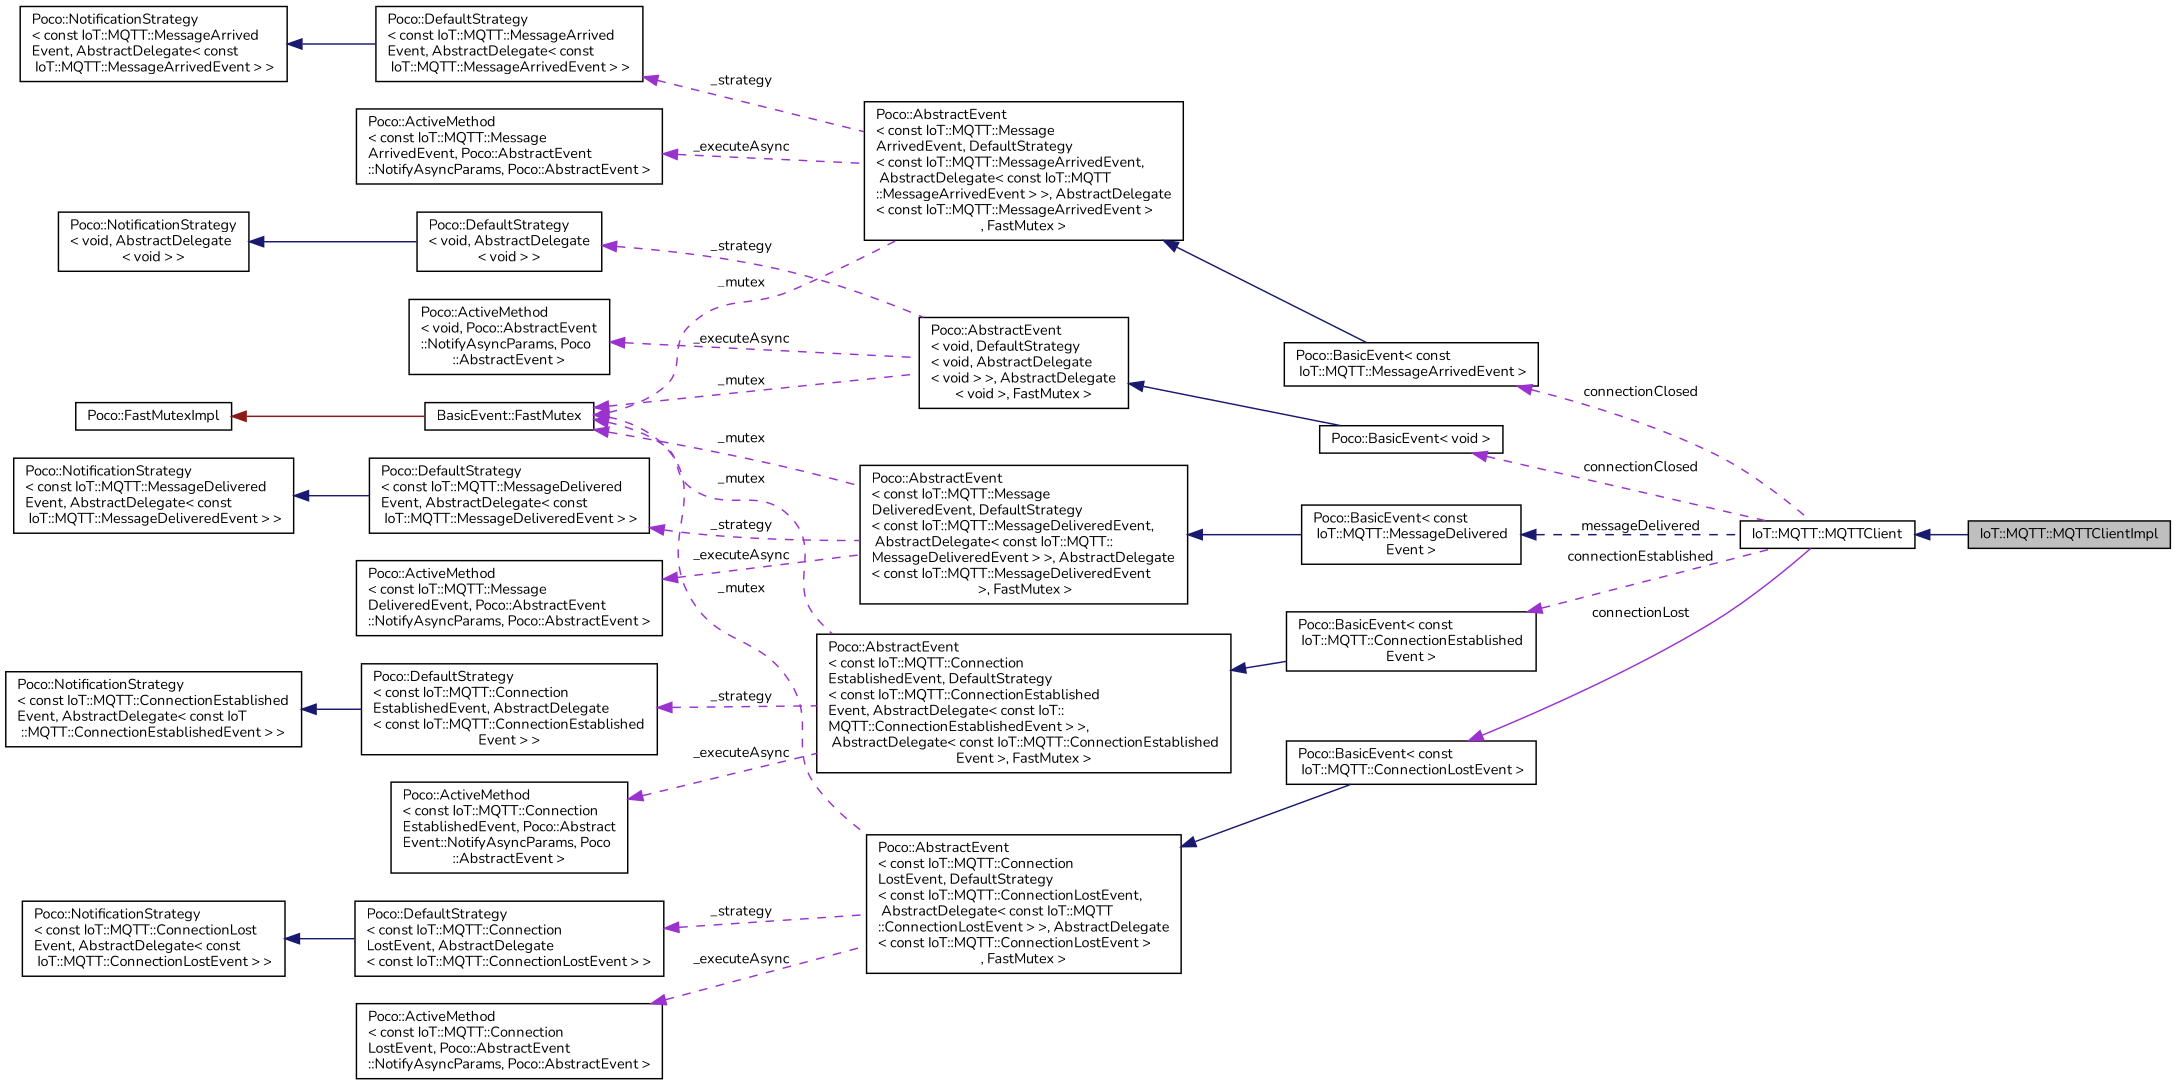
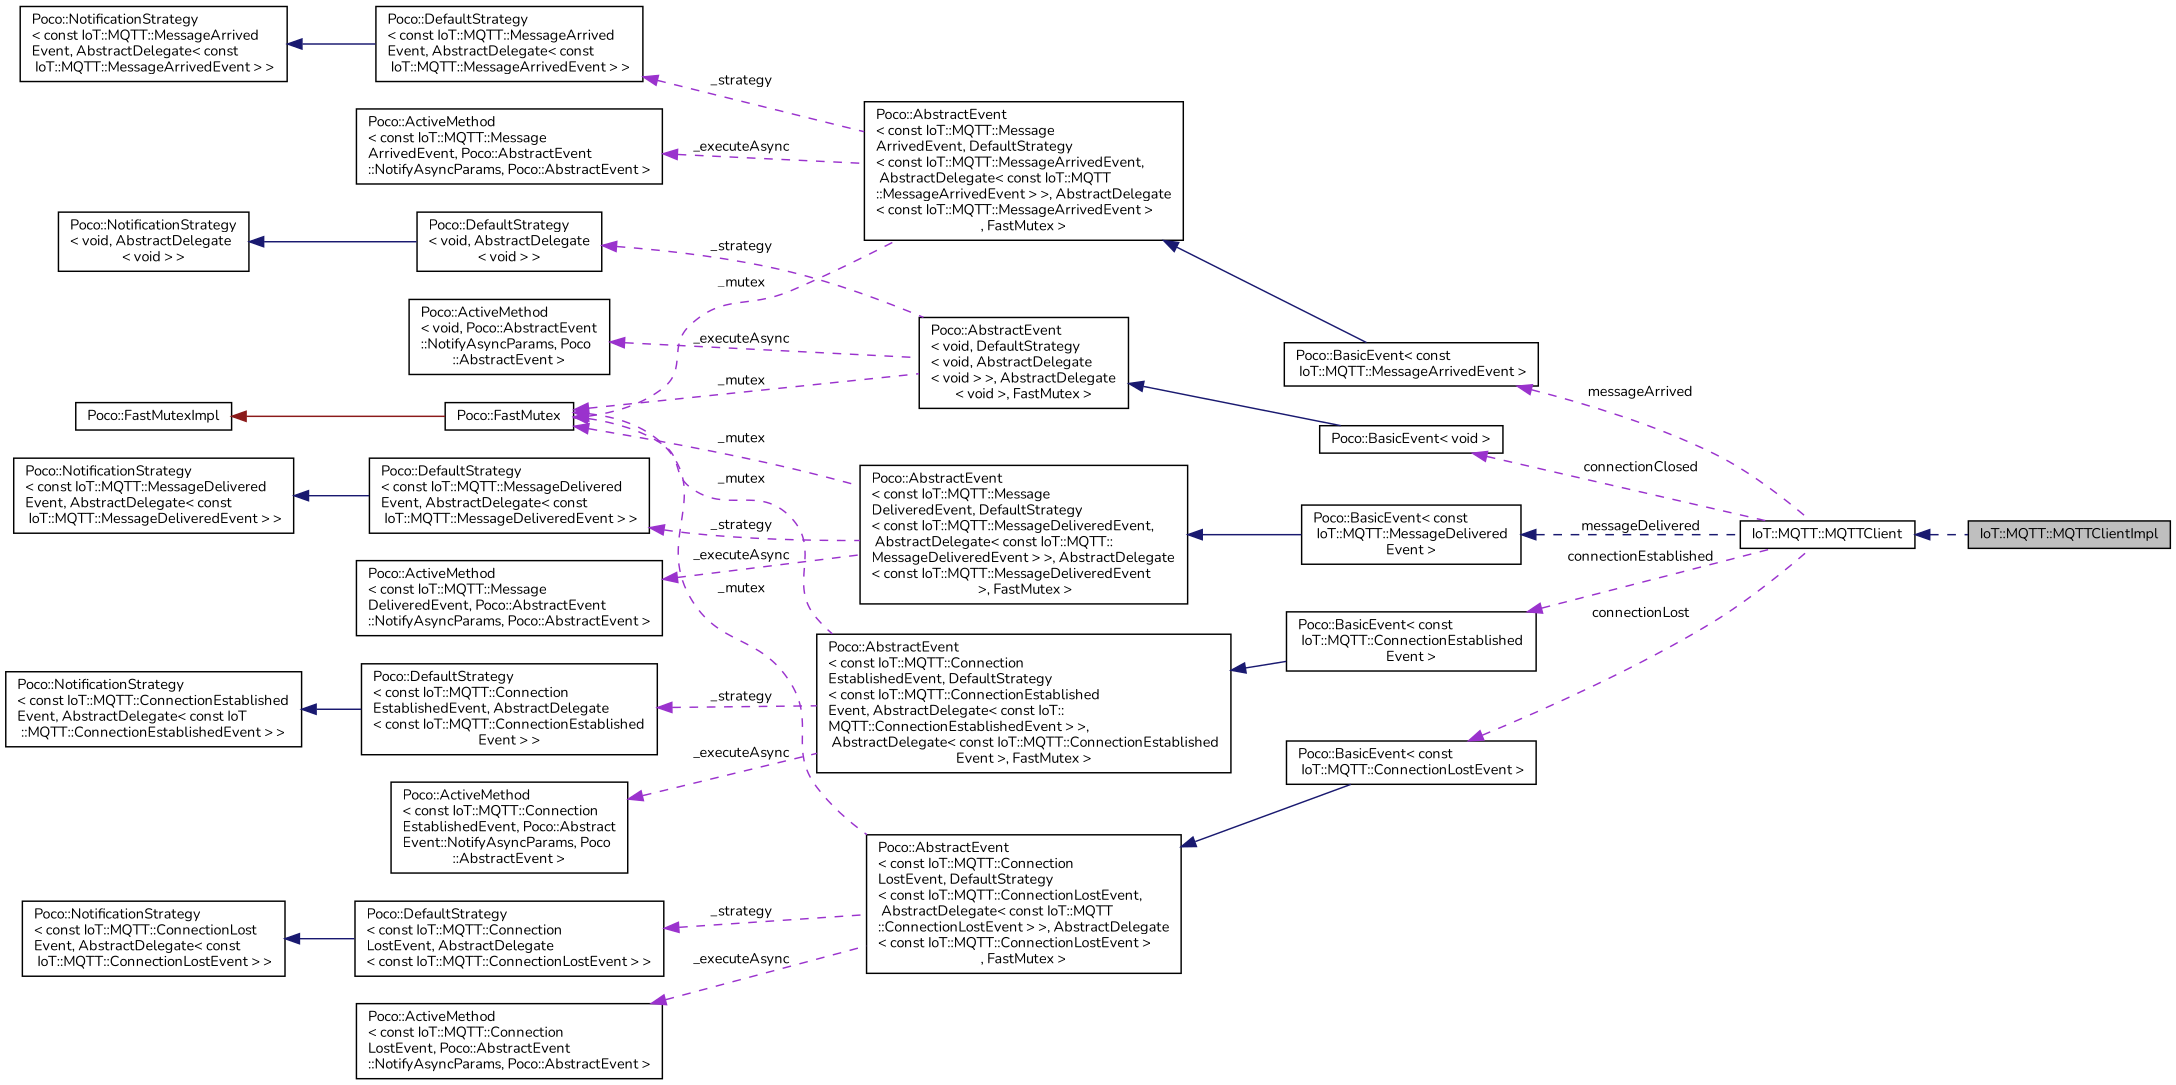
(1639, 393) -> (1639, 393)
(509, 416) -> (509, 416)
(1949, 535) -> (1949, 535)
(1654, 655) -> (1654, 655)
